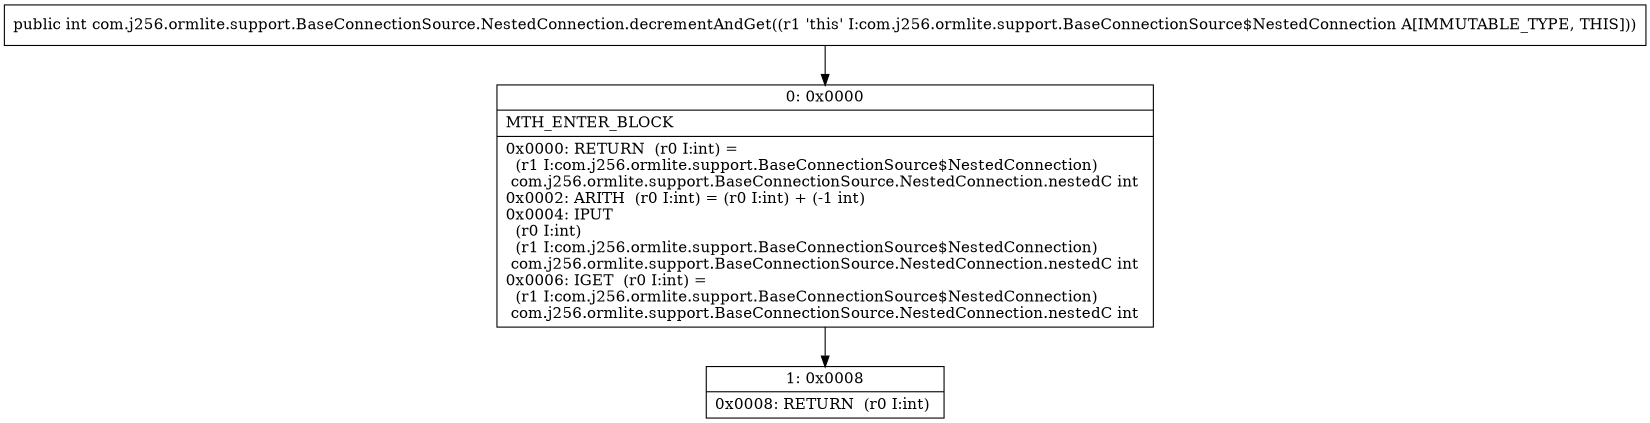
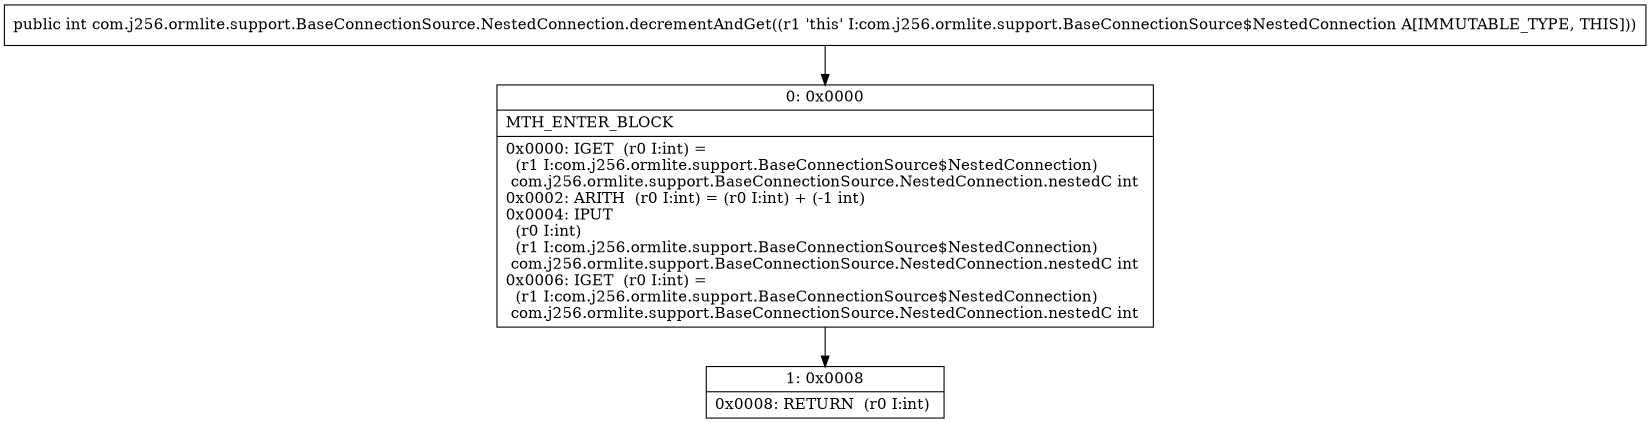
(625, 149) -> (609, 149)
